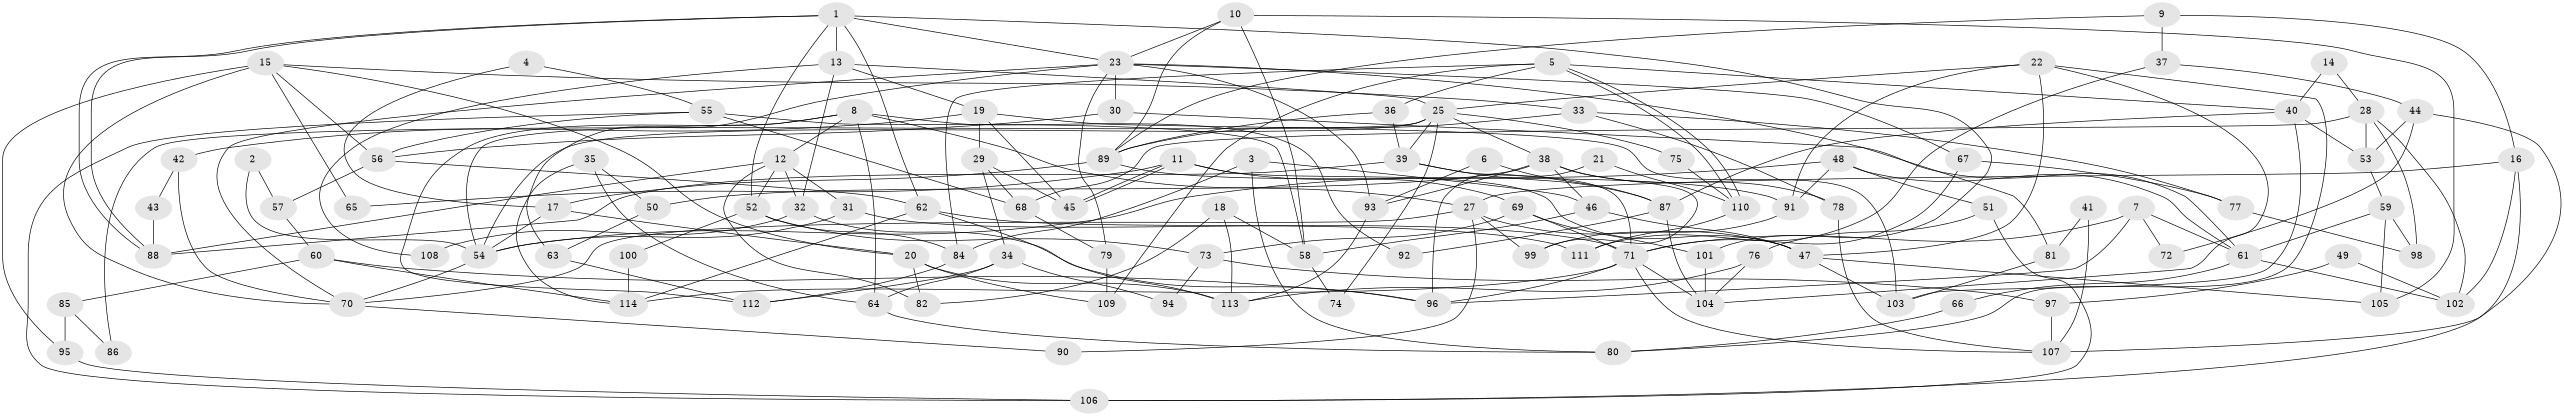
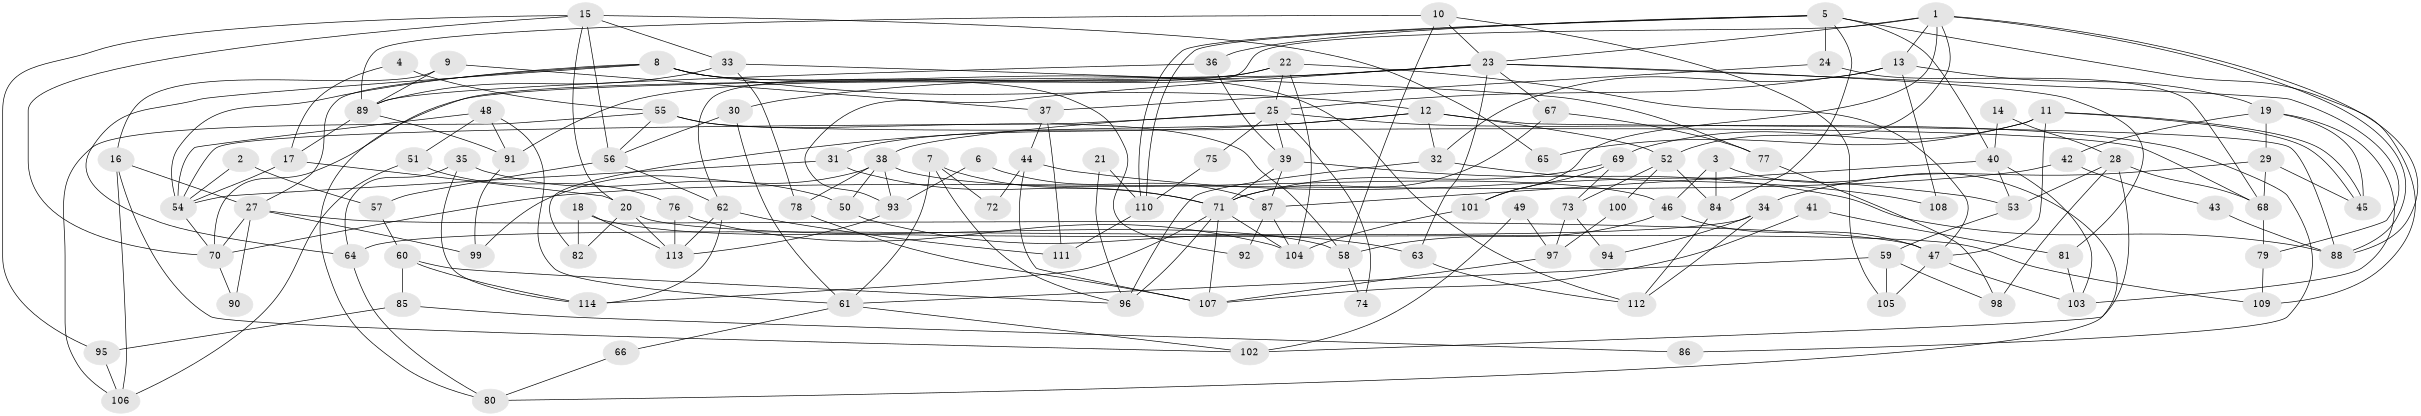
none -> (1825, 63)
(629, 283) -> (1585, 232)
